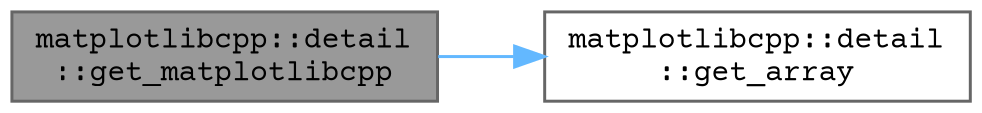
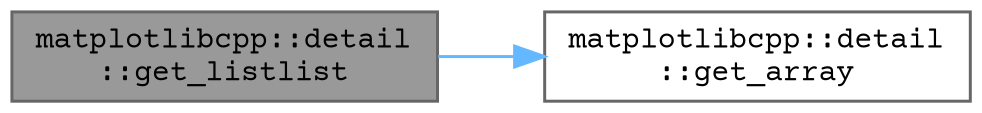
(225, 57) -> (225, 57)
